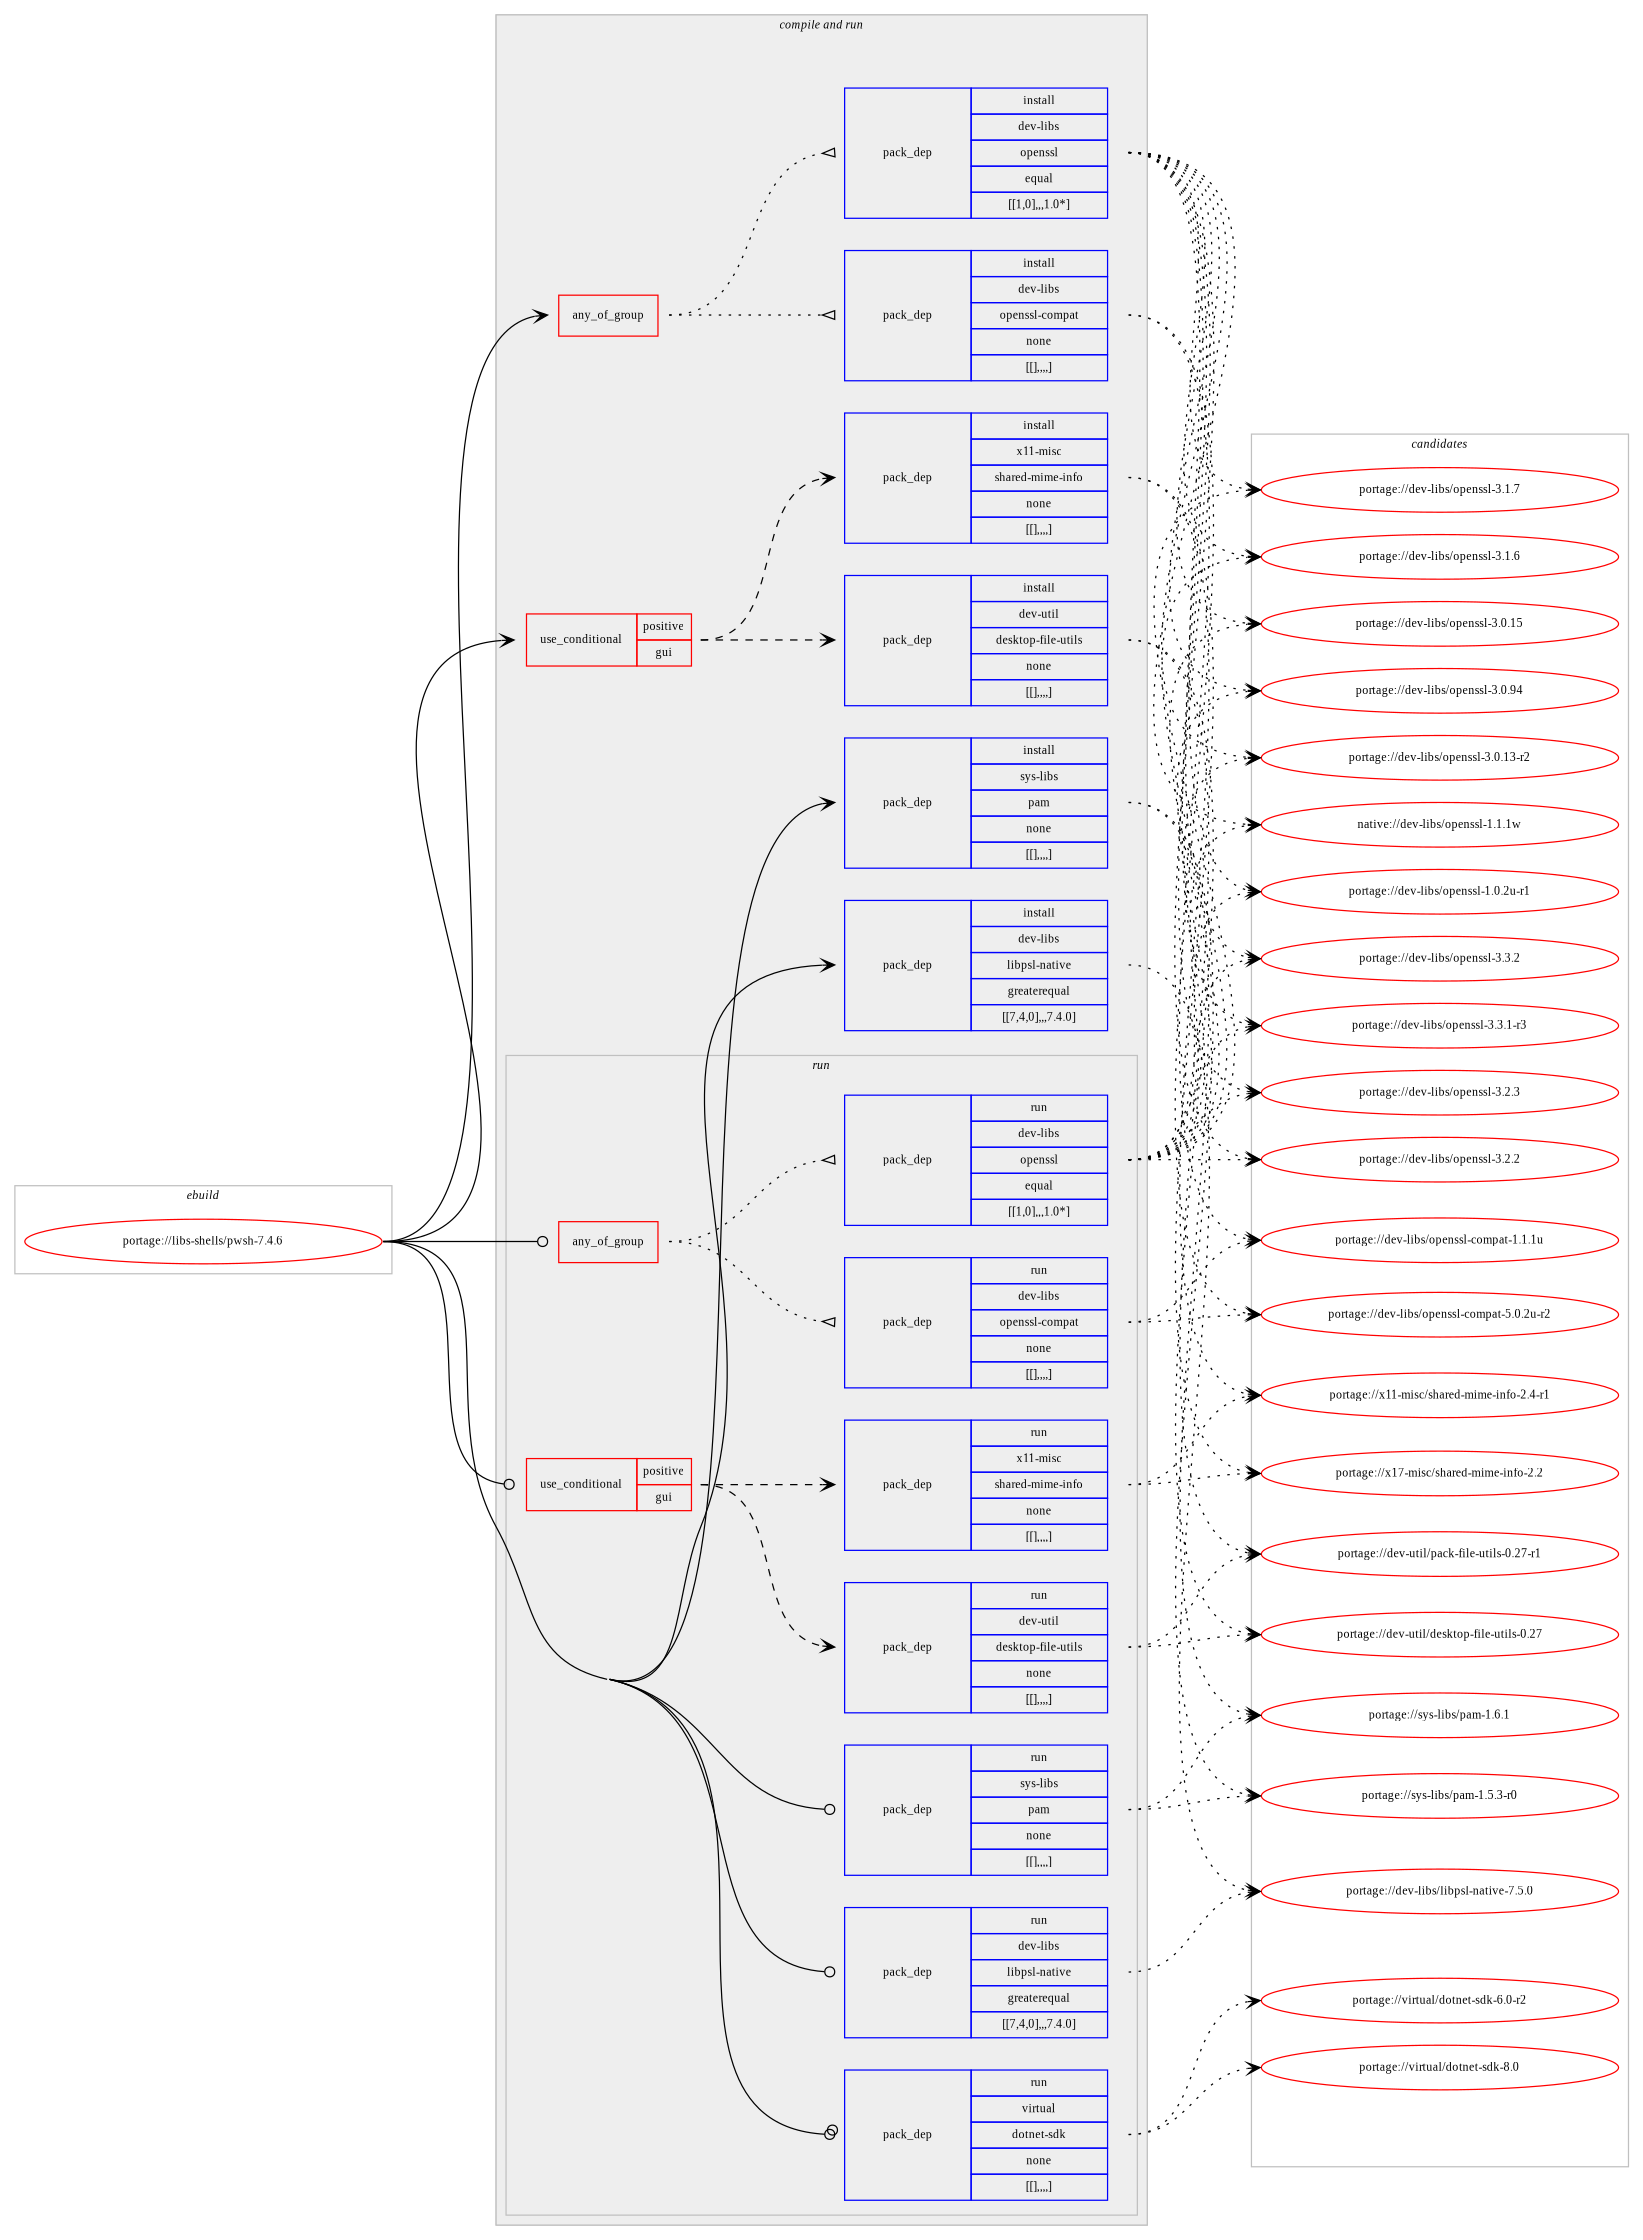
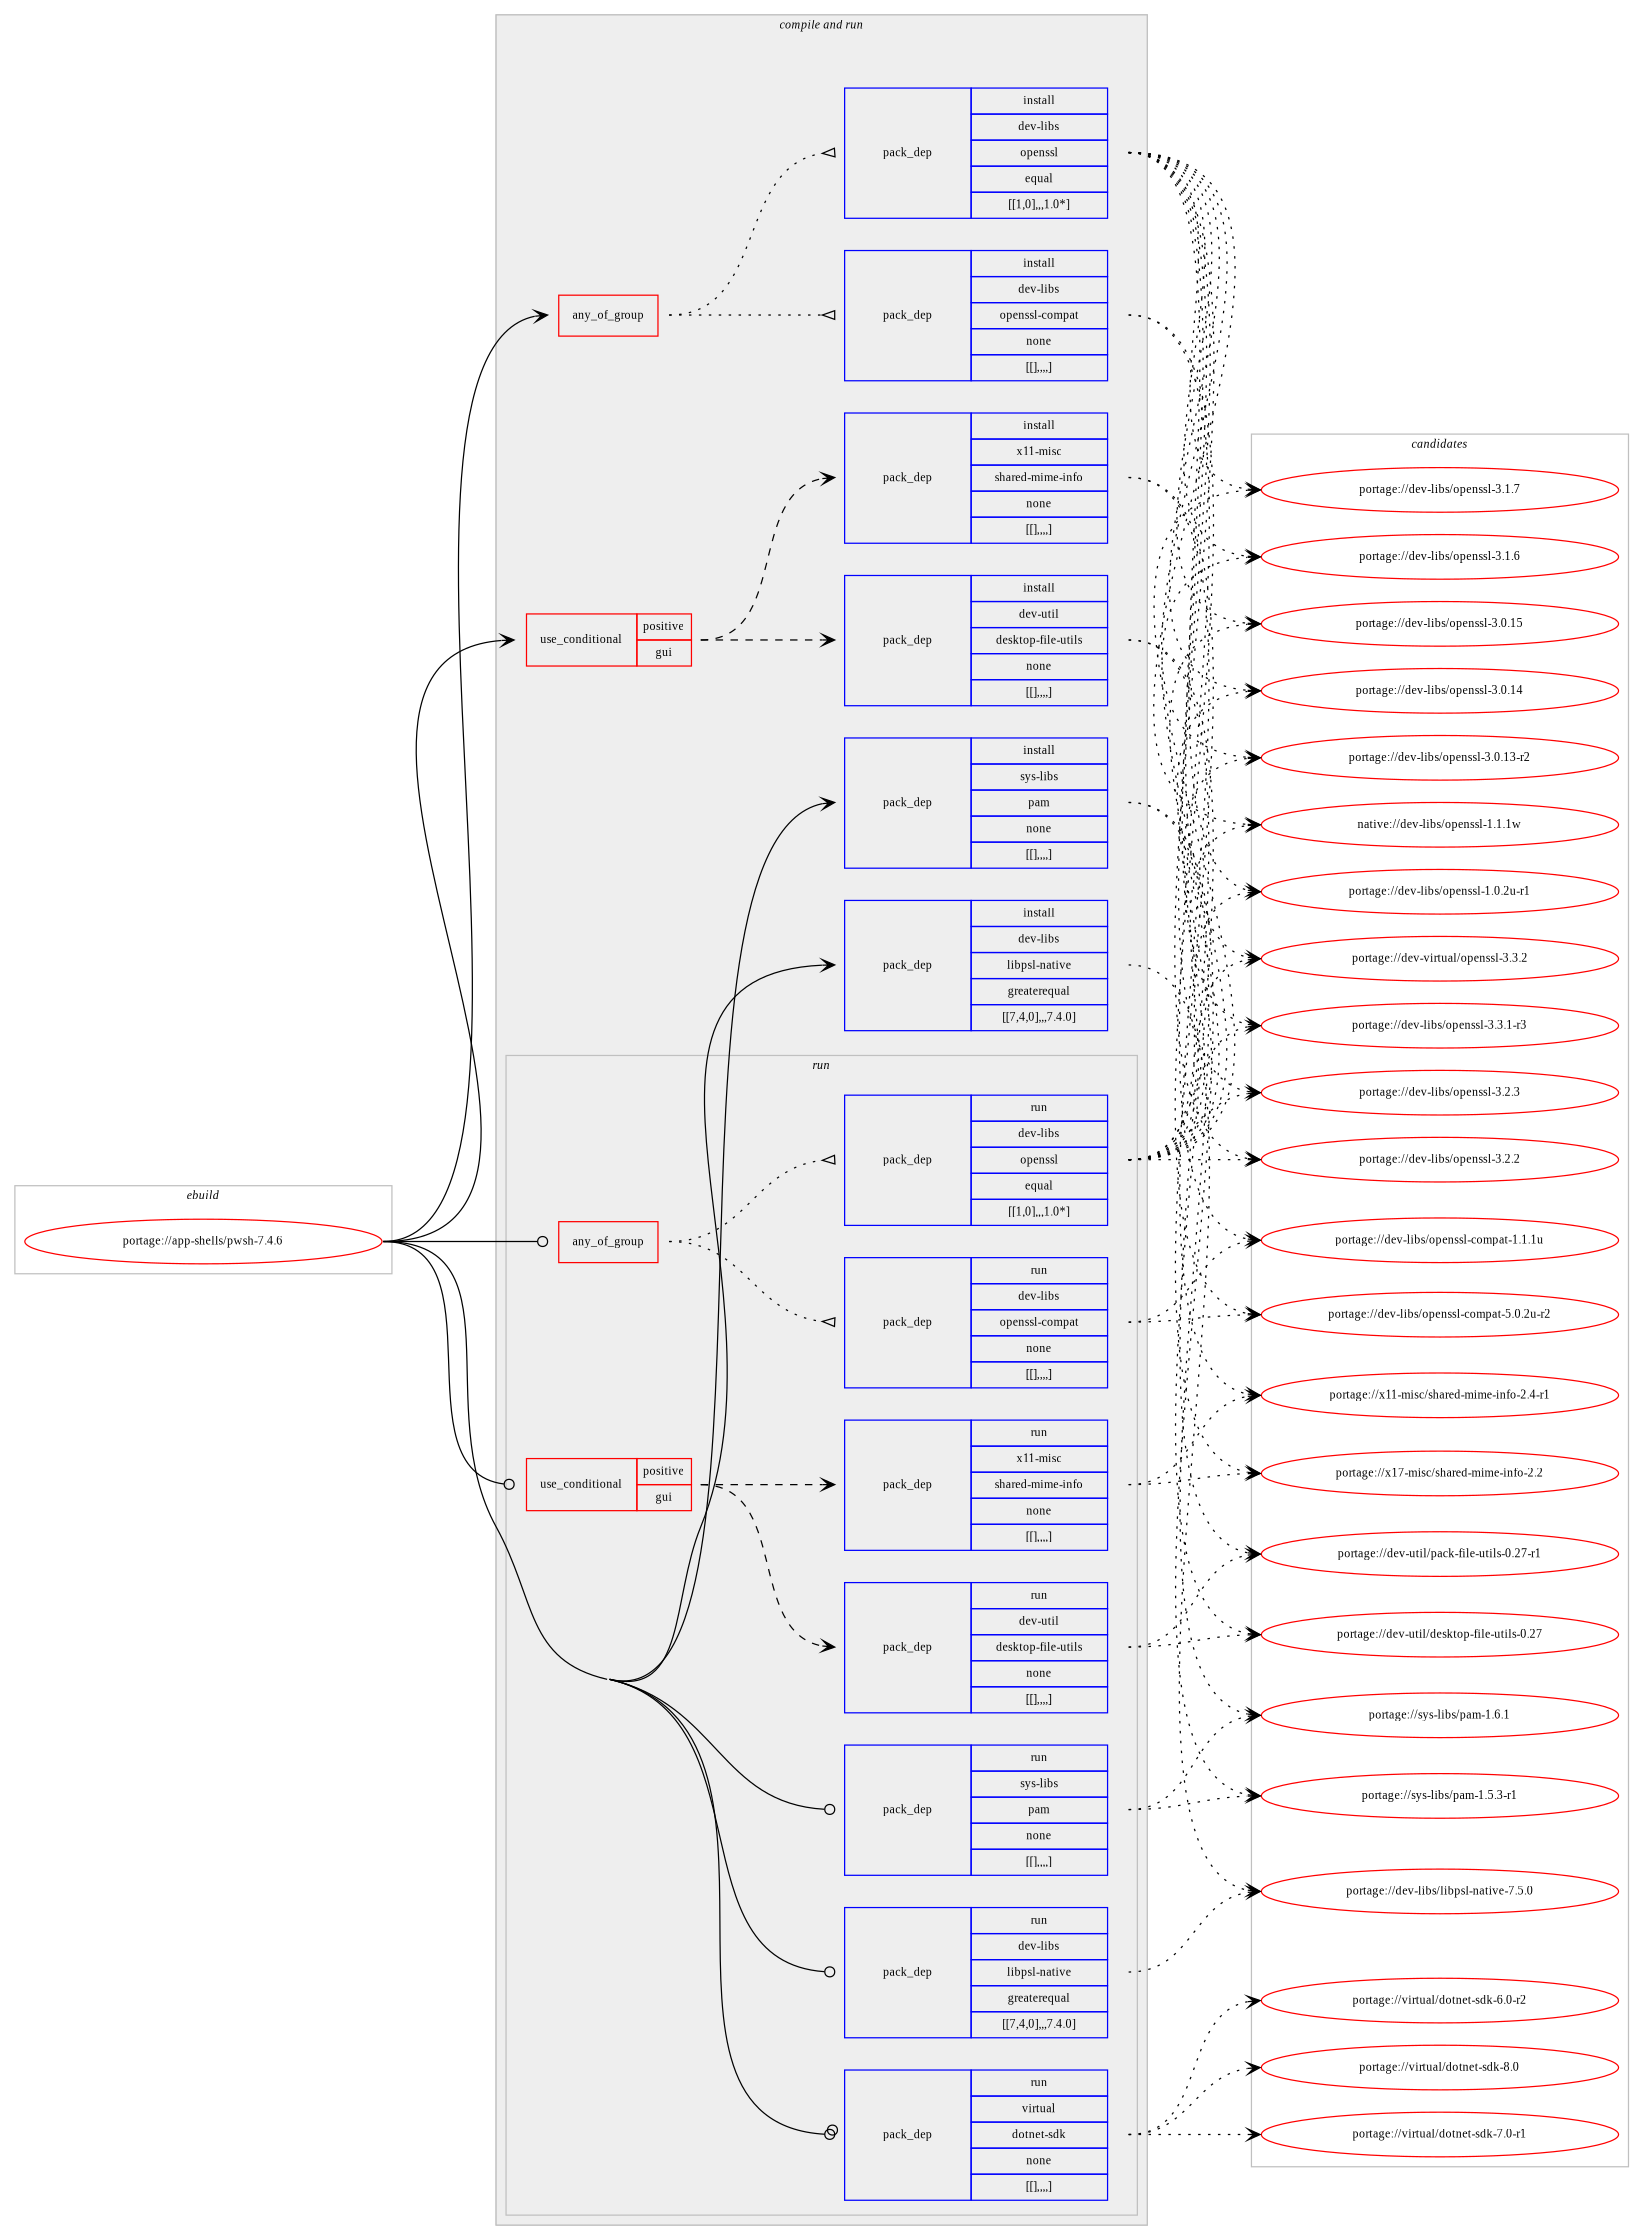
(1440, 691) -> (1440, 691)
(1440, 959) -> (1440, 959)
(203, 1242) -> (203, 1242)
(1440, 1796) -> (1440, 1796)
none -> (1440, 2135)
